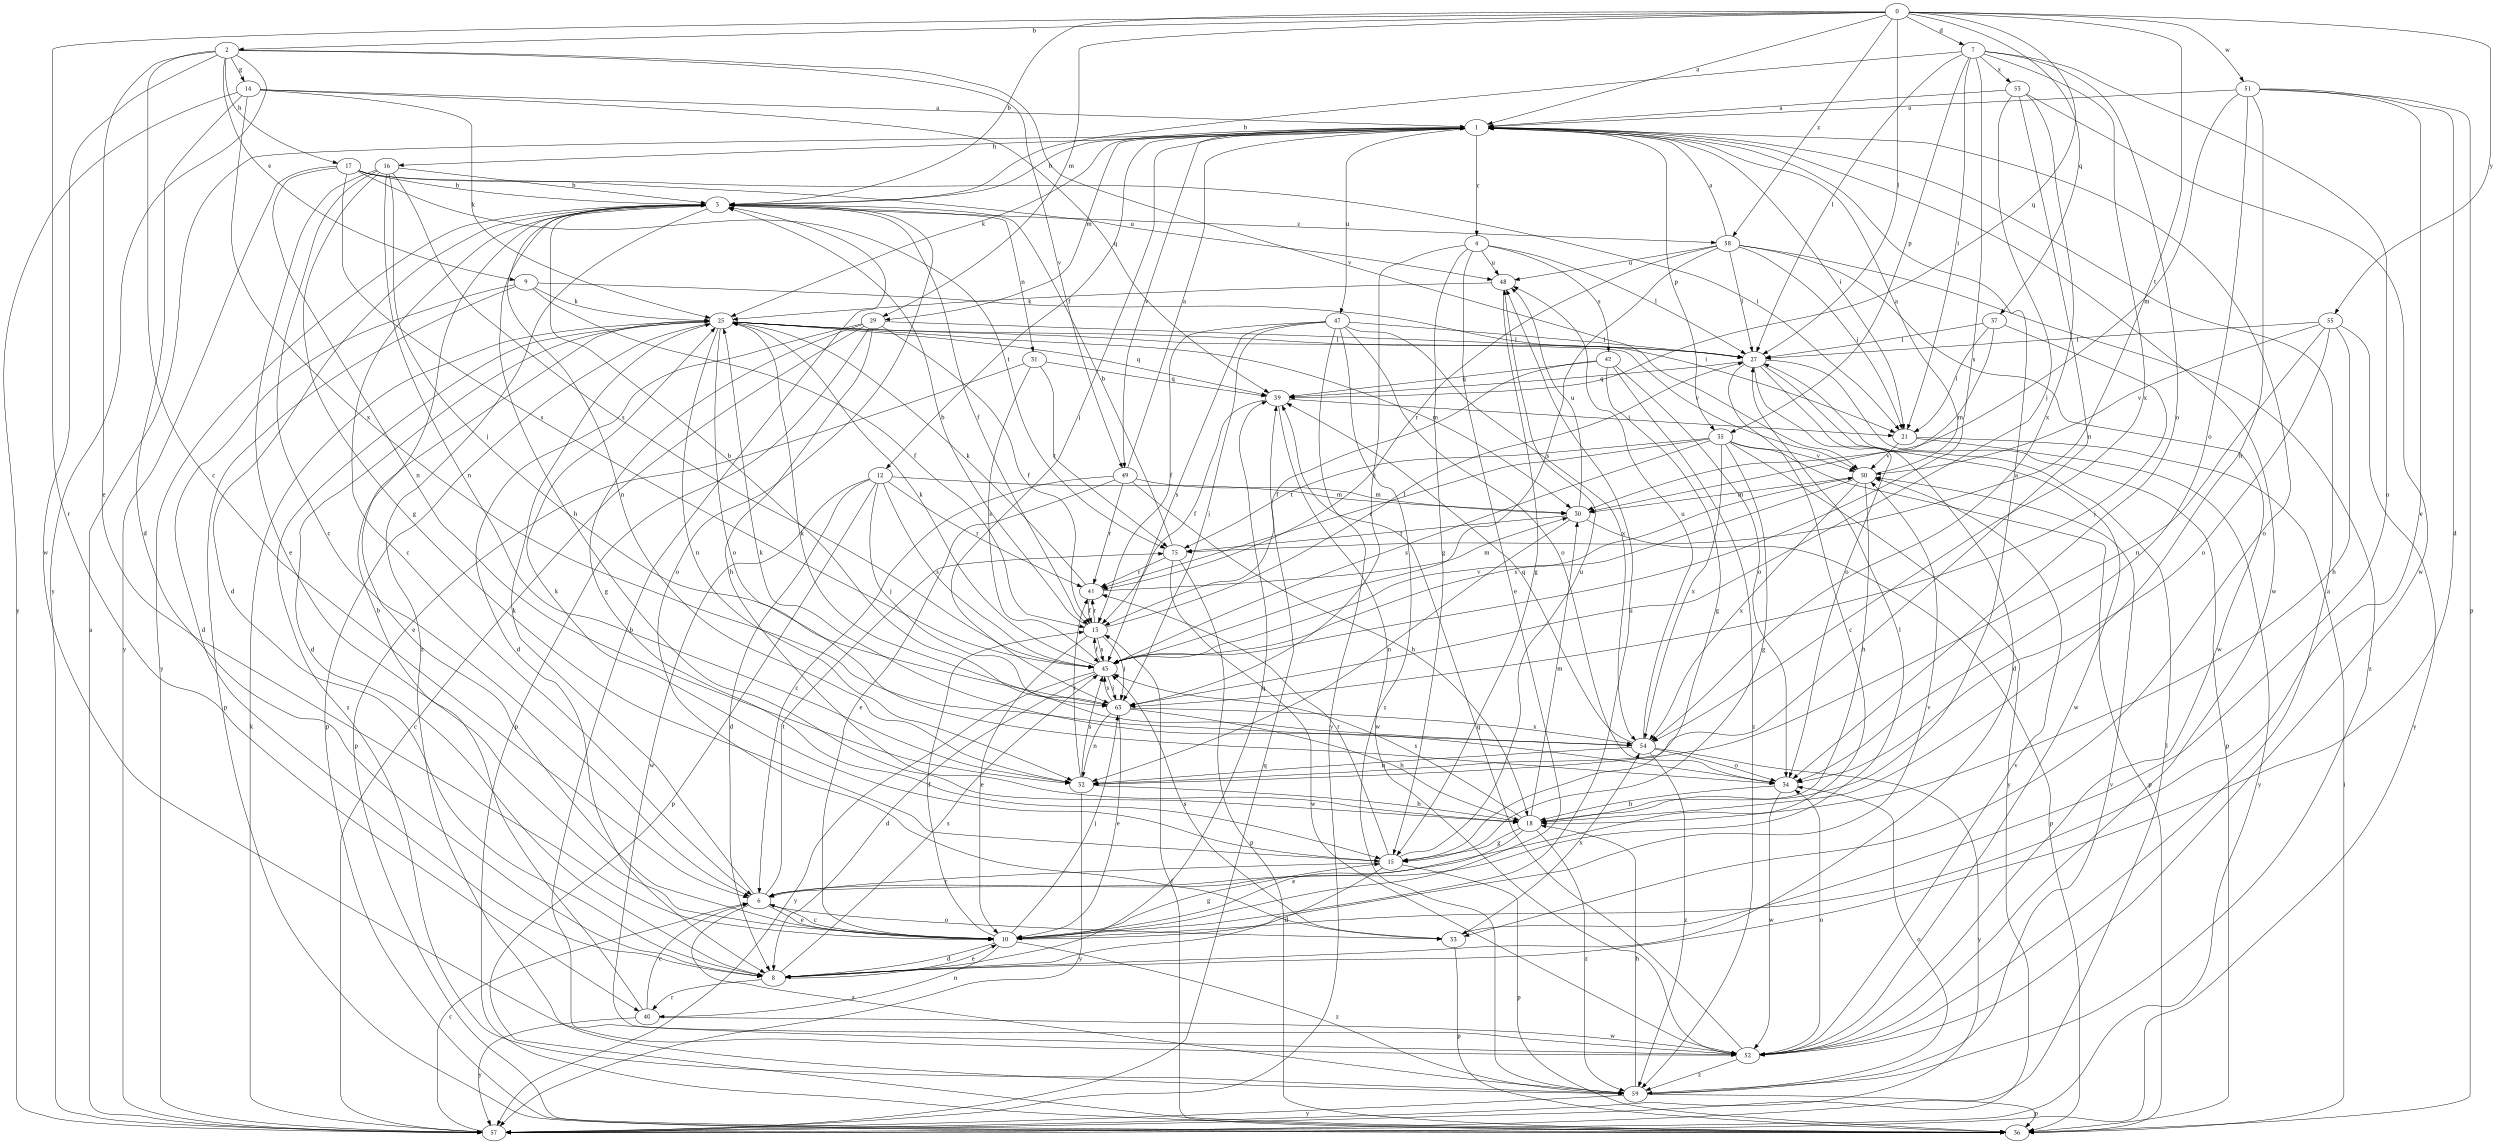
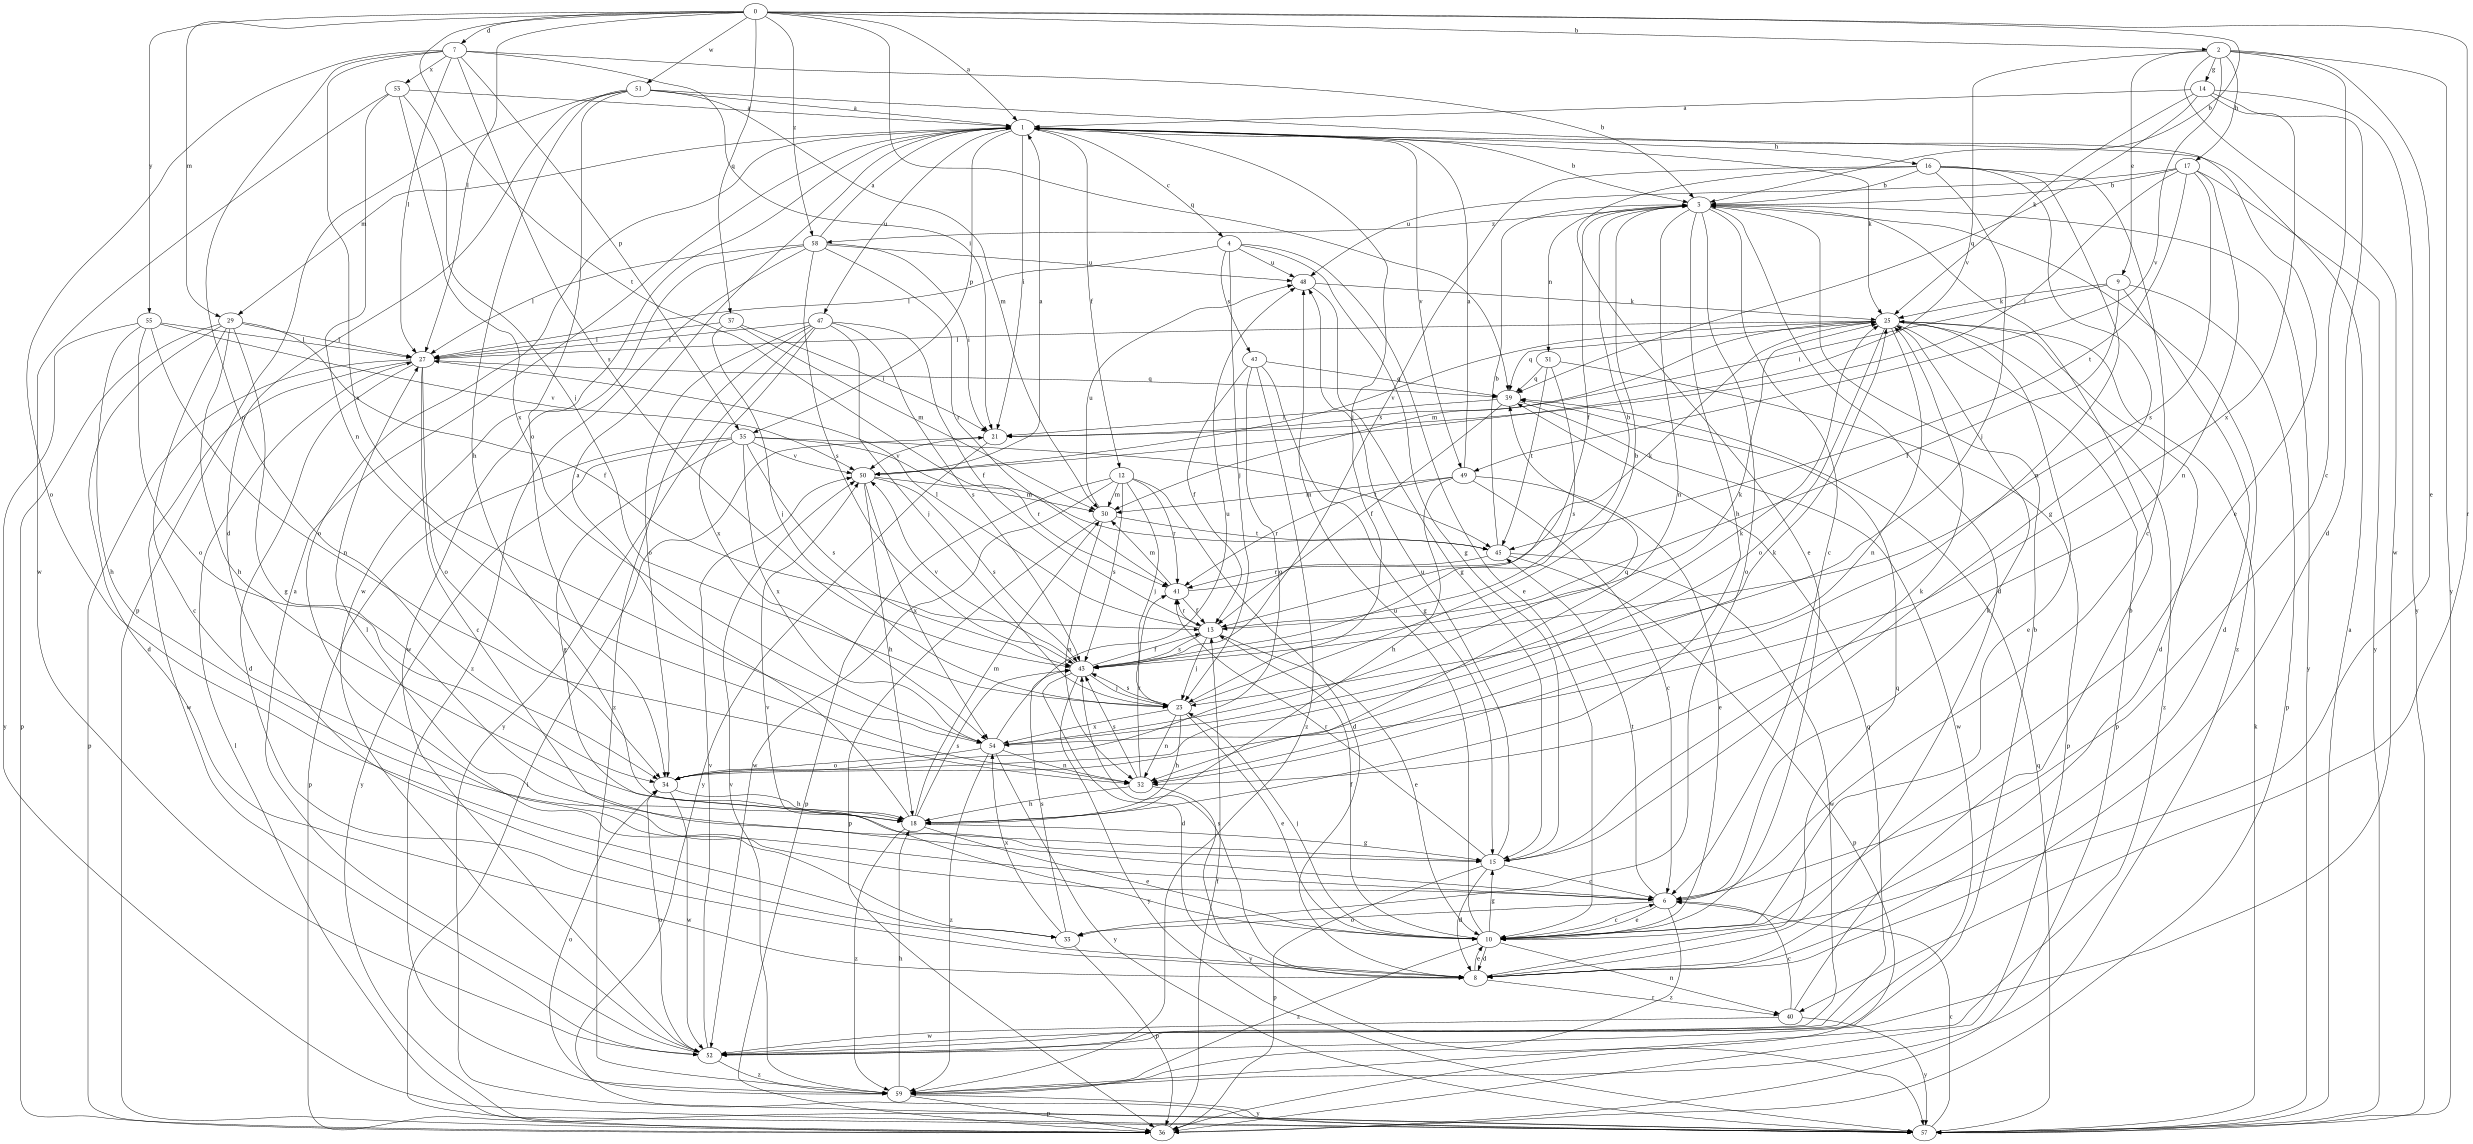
(1175, 553) -> (1499, 553)
(435, 698) -> (781, 850)
(1119, 708) -> (1180, 708)
(2344, 763) -> (410, 976)
